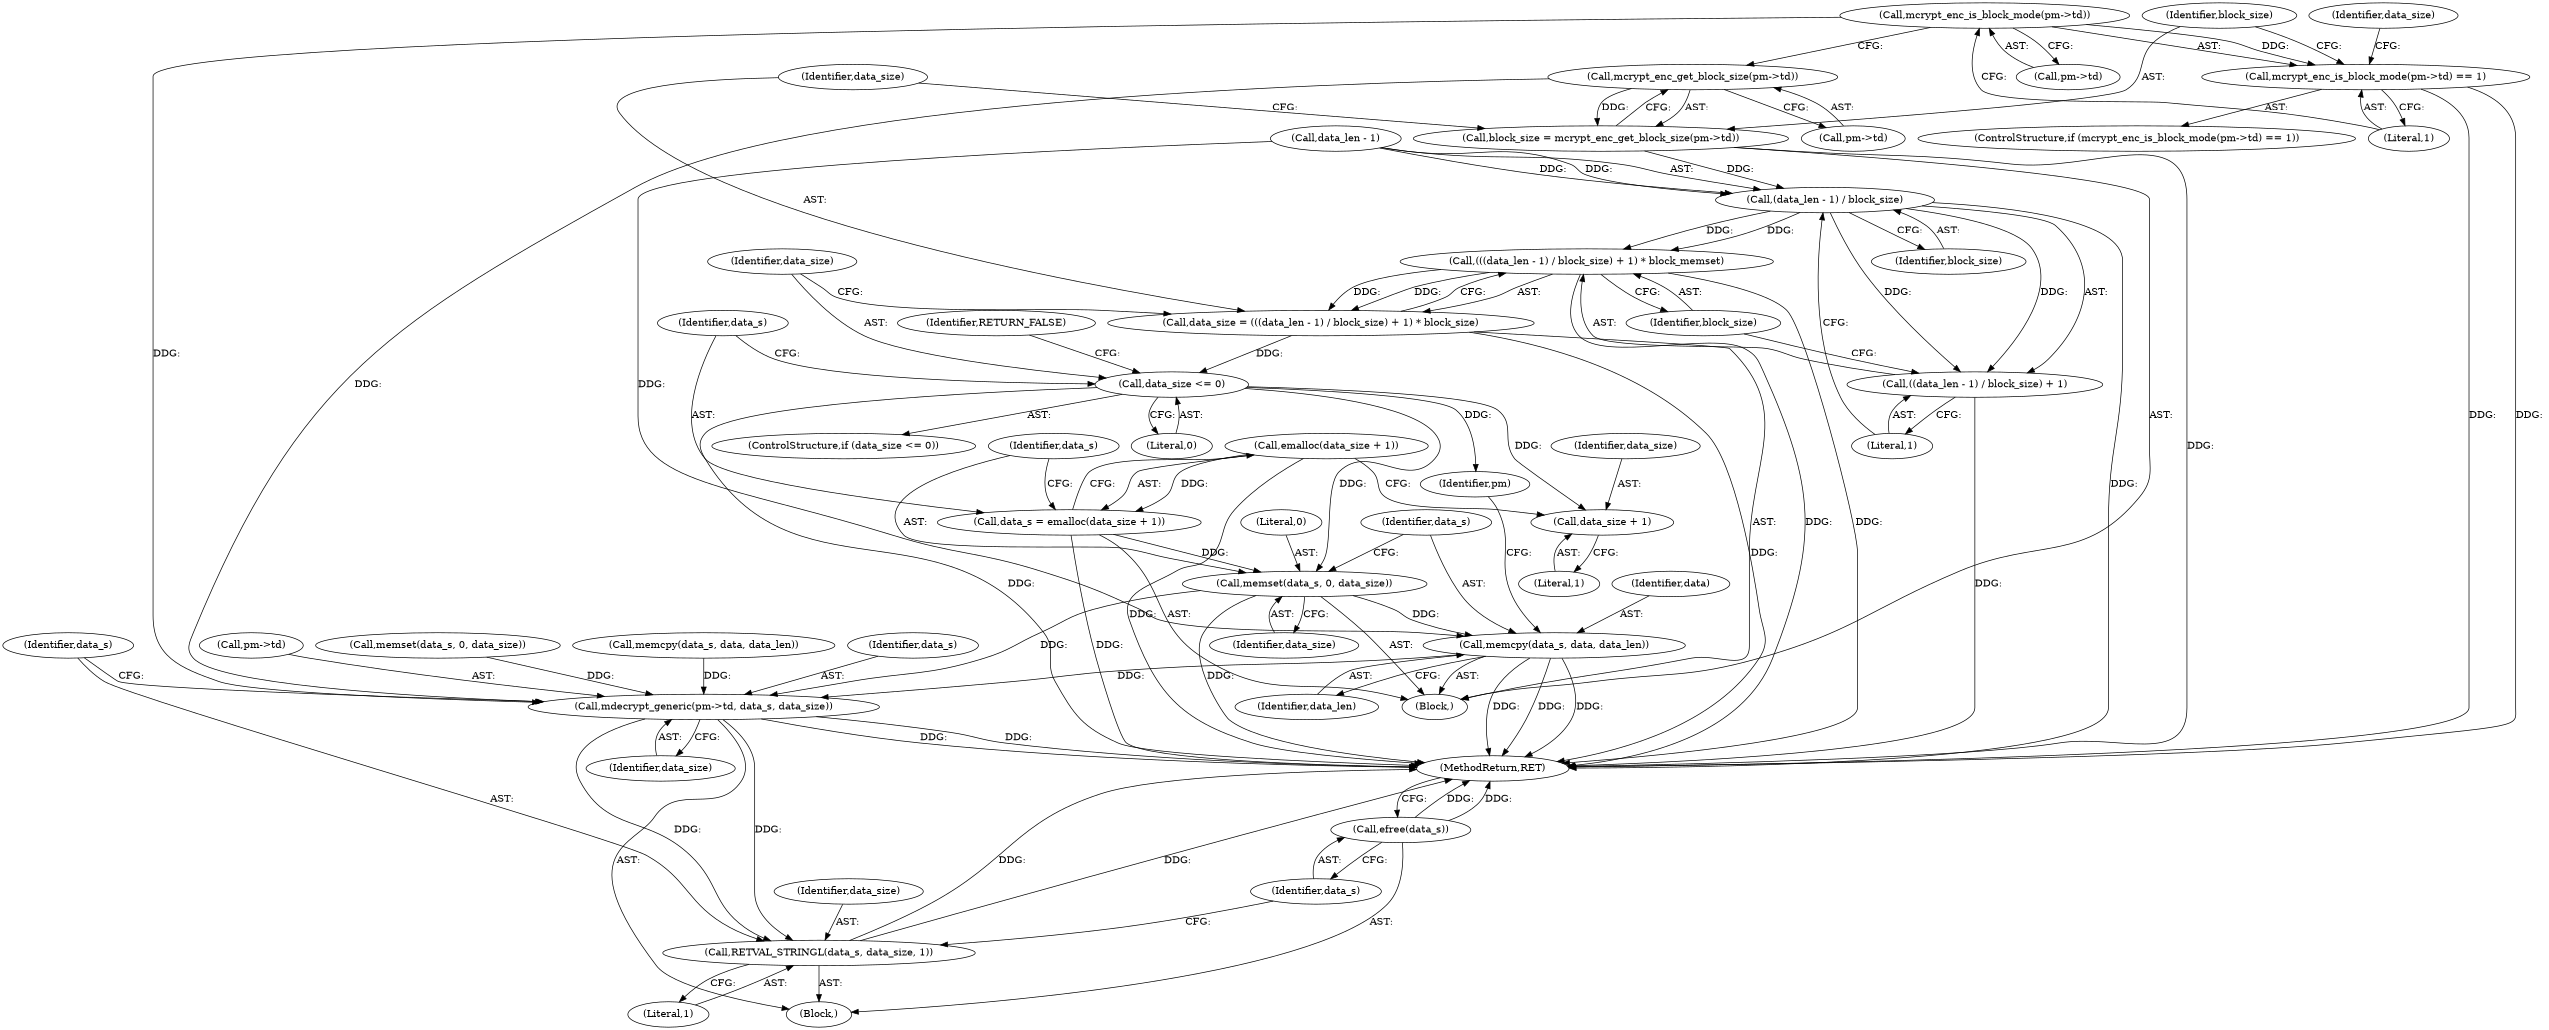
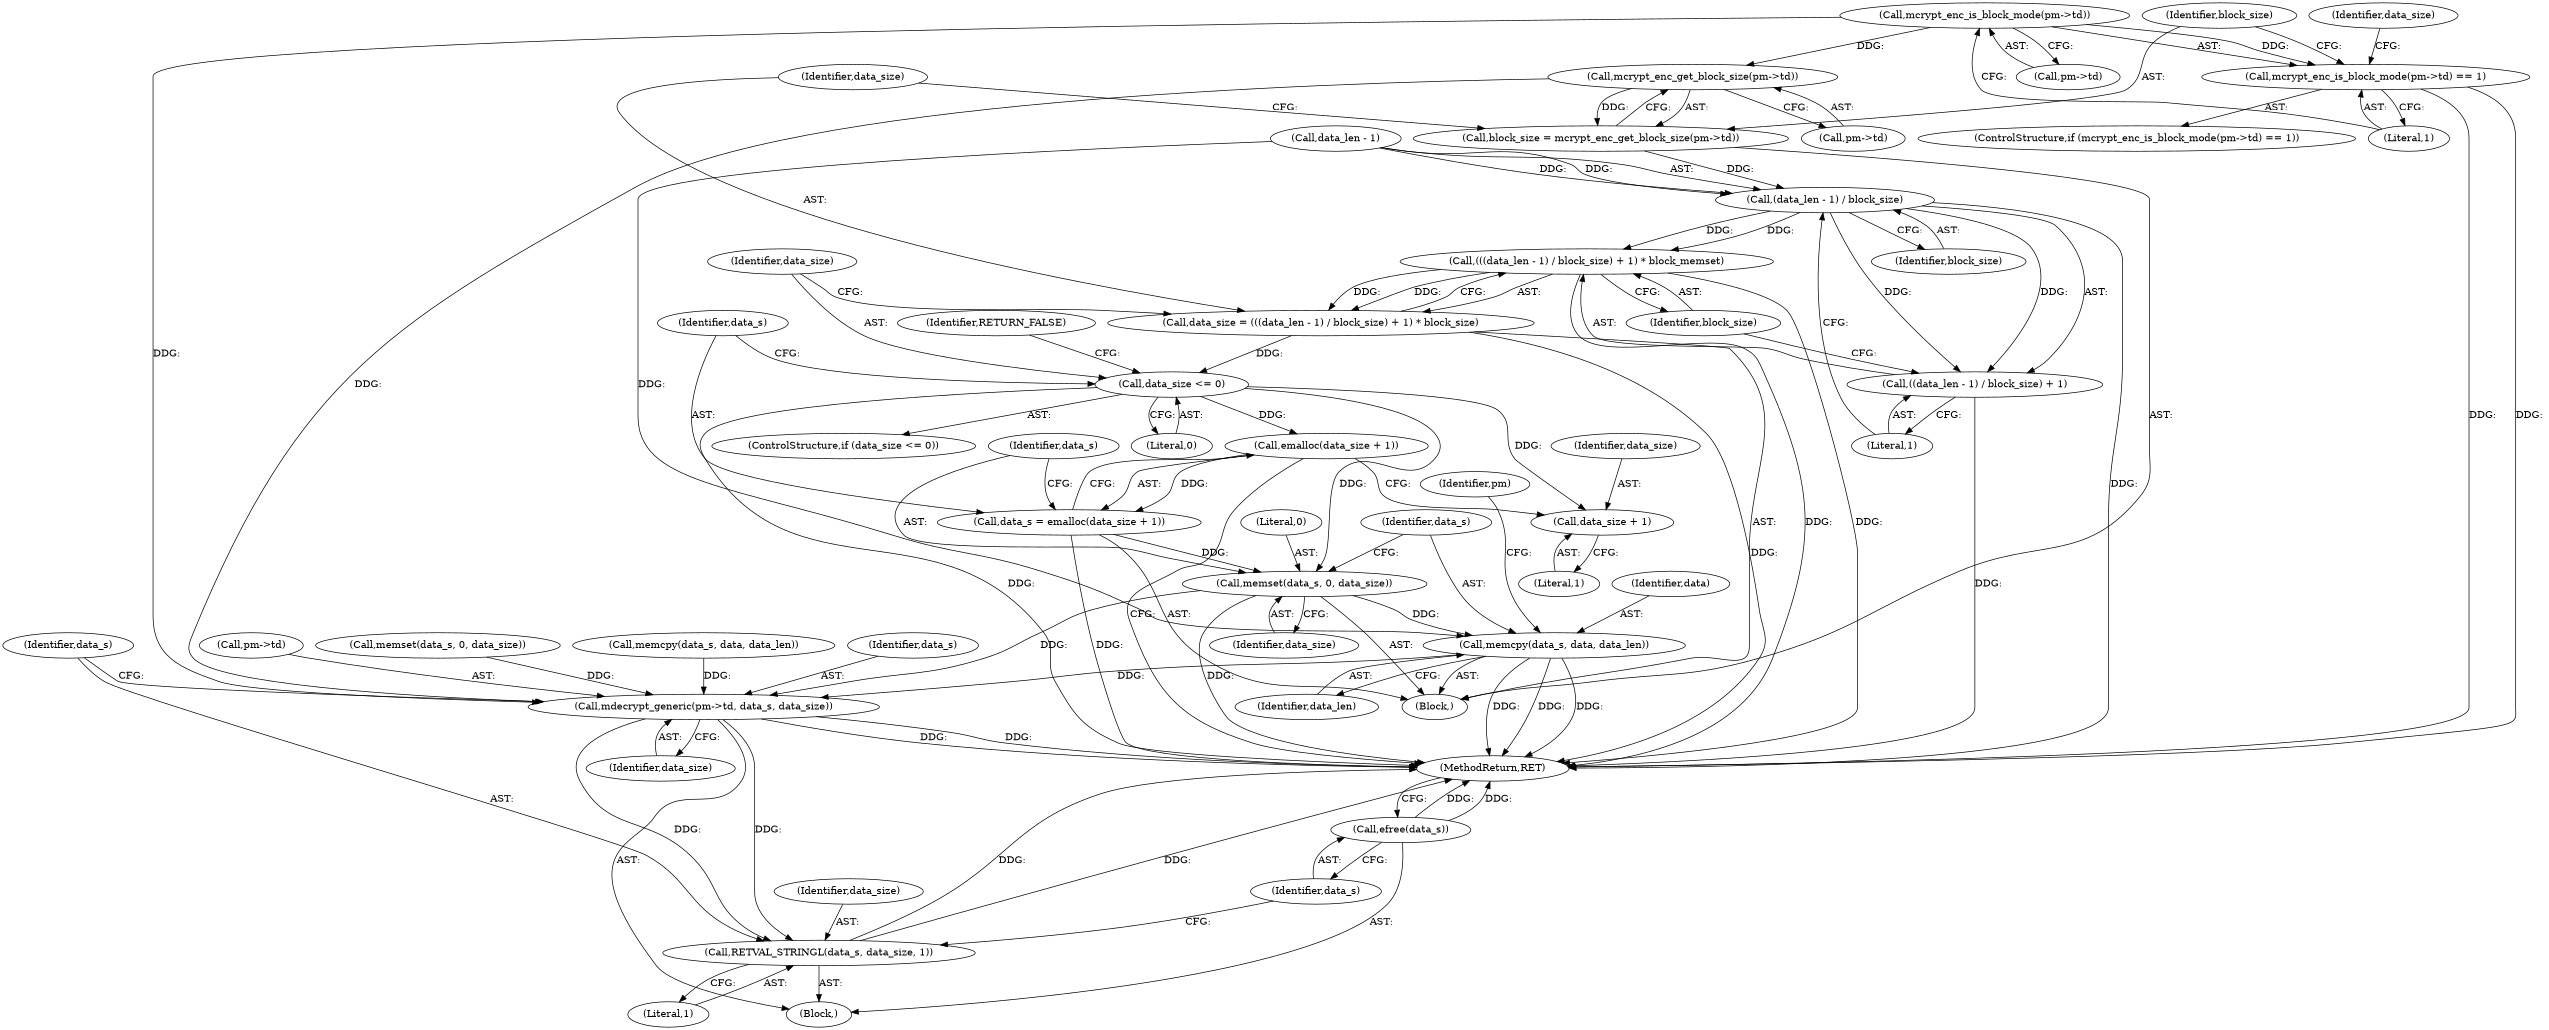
(1872, 46) -> (1872, 46)
(1415, 400) -> (1245, 414)
(2187, 530) -> none
(1145, 615) -> (1145, 615)
